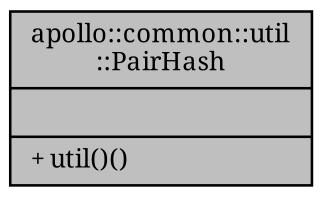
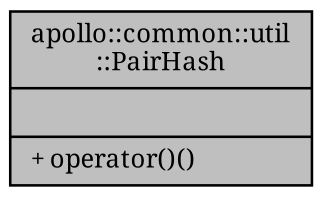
(81, 160) -> (114, 160)
